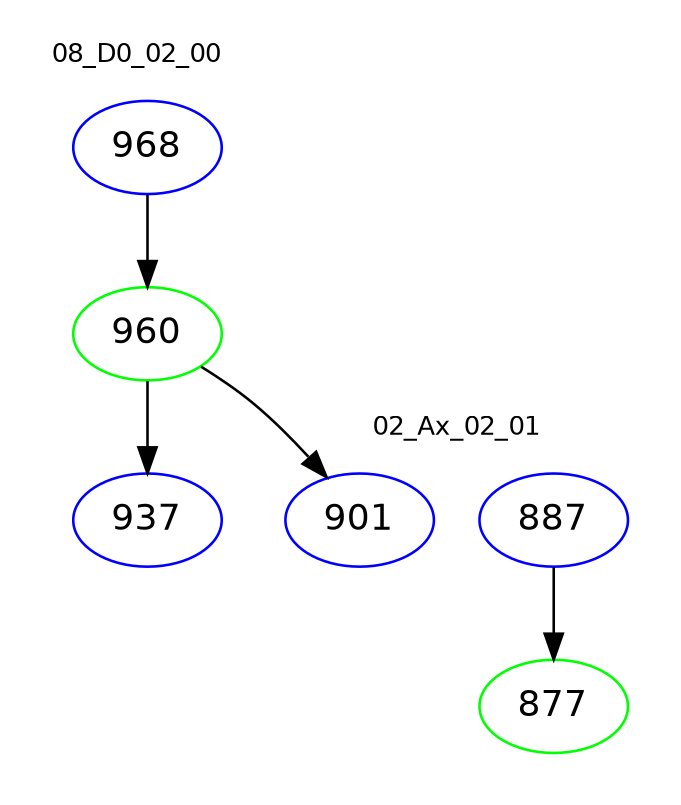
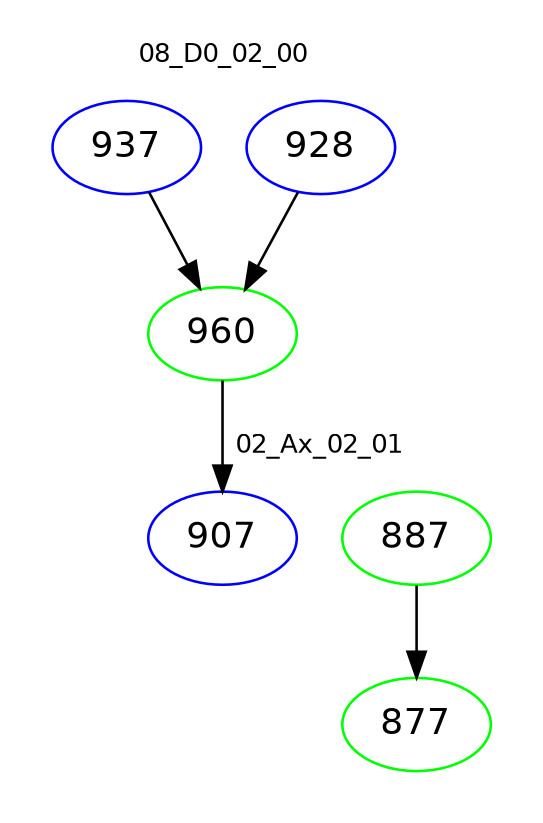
(147, 147) -> (321, 147)
(147, 414) -> (168, 229)
(360, 520) -> (223, 538)
(554, 520) -> (417, 538)
